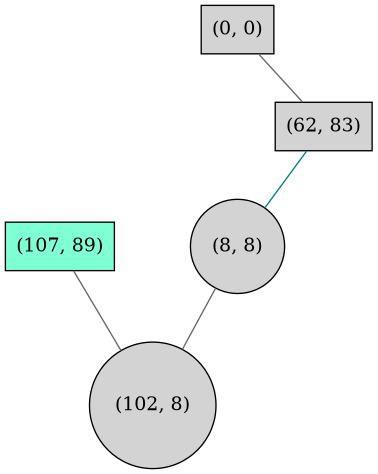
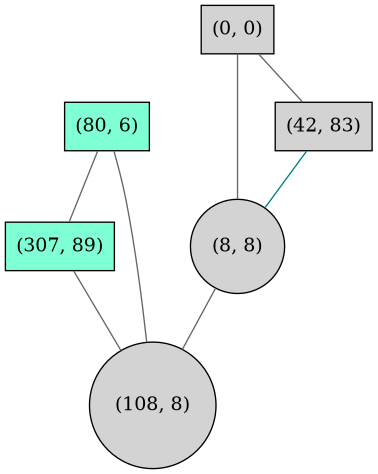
none -> (238, 126)
none -> (107, 127)
(324, 127) -> (324, 127)
(60, 246) -> (60, 246)
(153, 405) -> (153, 405)
